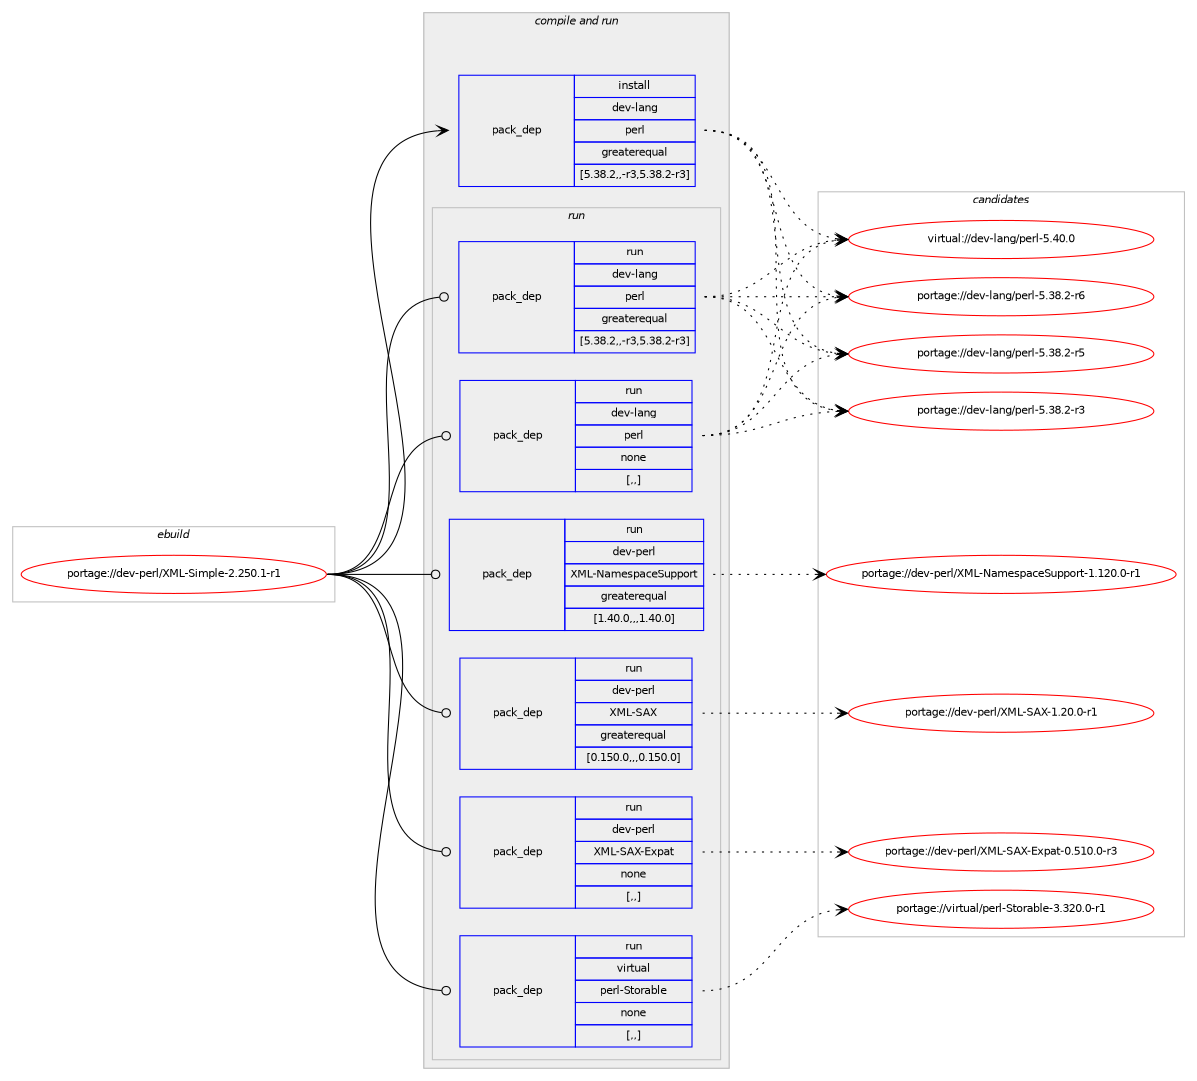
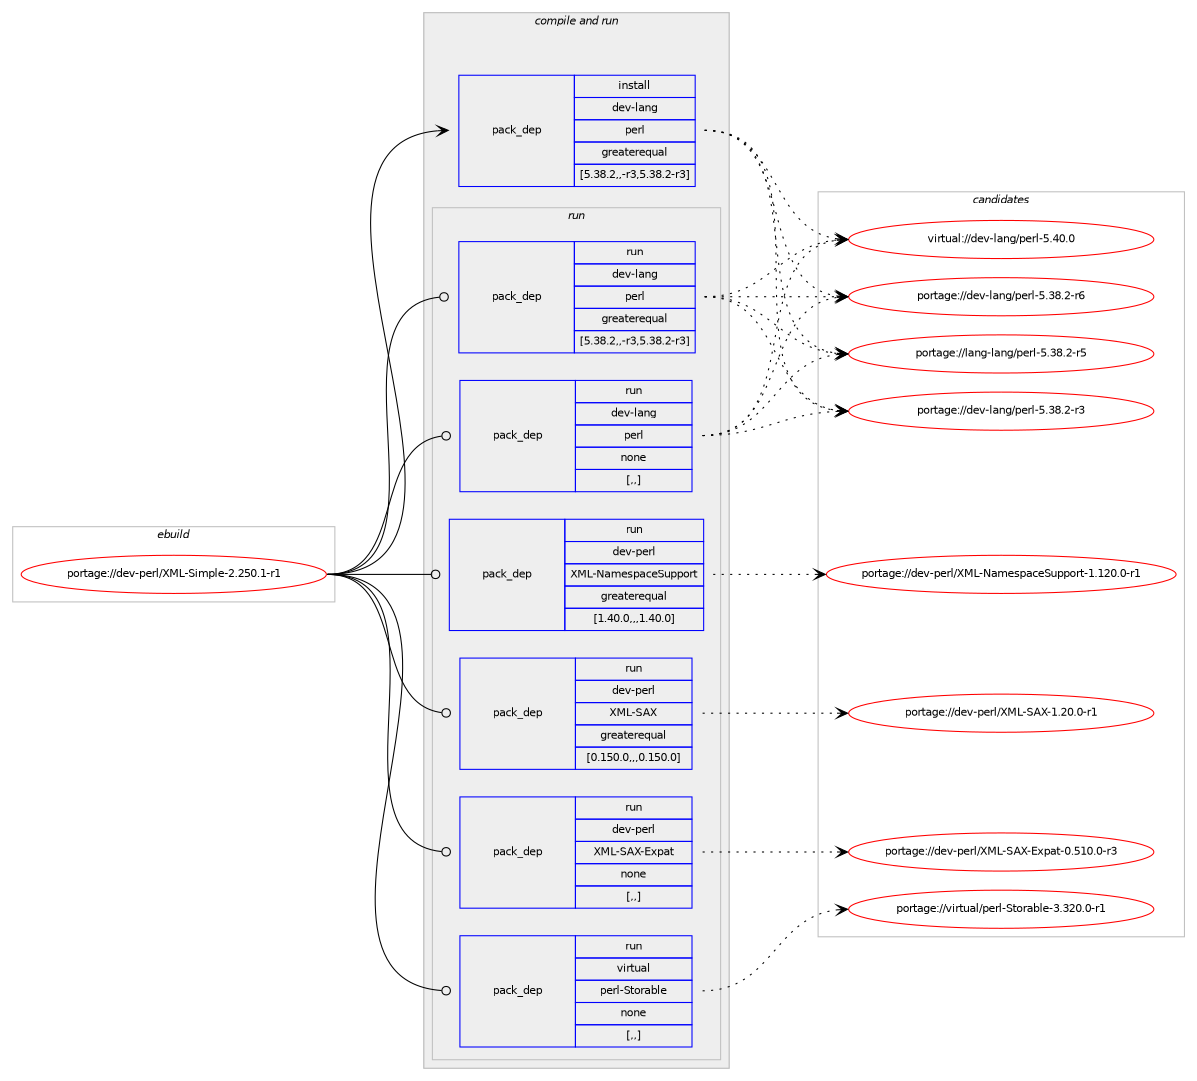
(1001, 354) -> (1001, 354)
